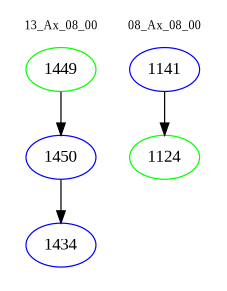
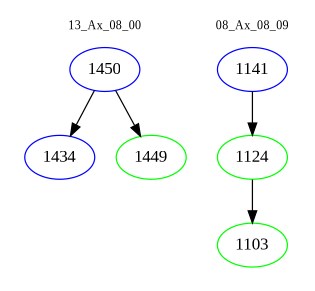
(165, 26) -> (253, 26)
(61, 107) -> (125, 108)
none -> (252, 245)
